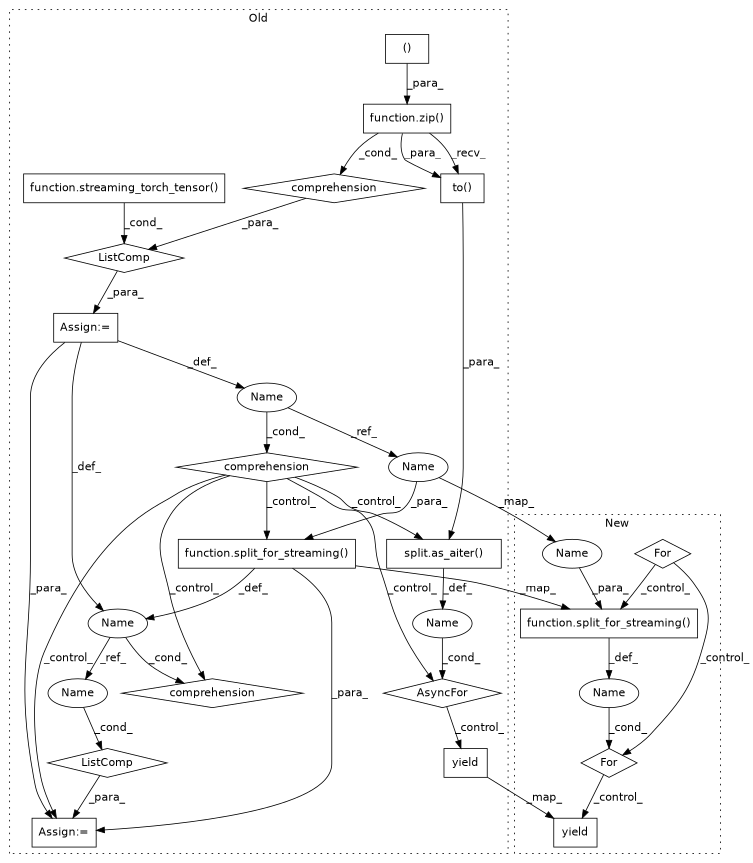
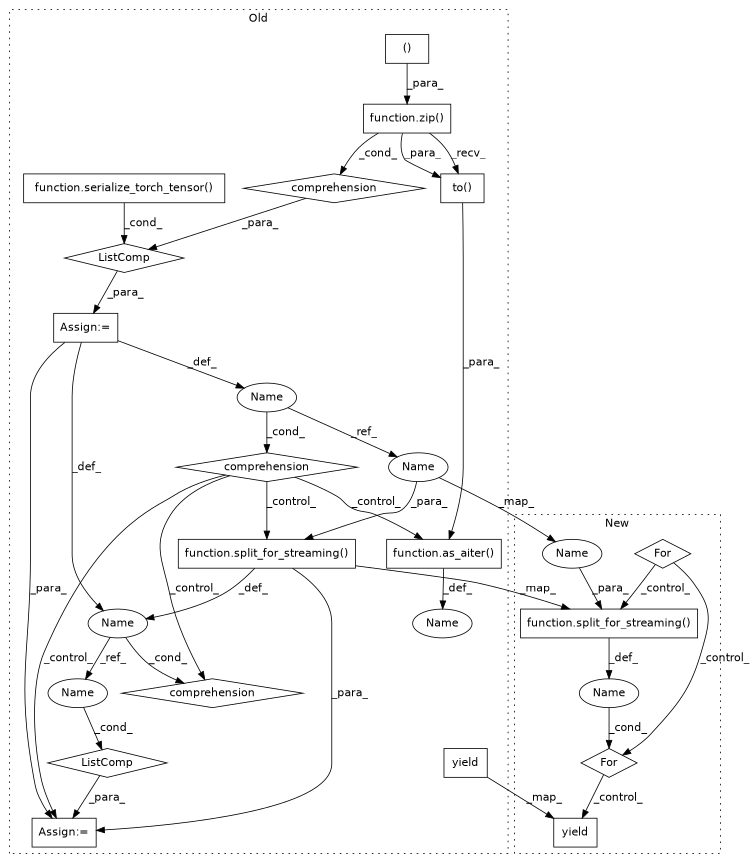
(124, 188) -> (124, 188)
(444, 554) -> (444, 554)
(442, 693) -> none
